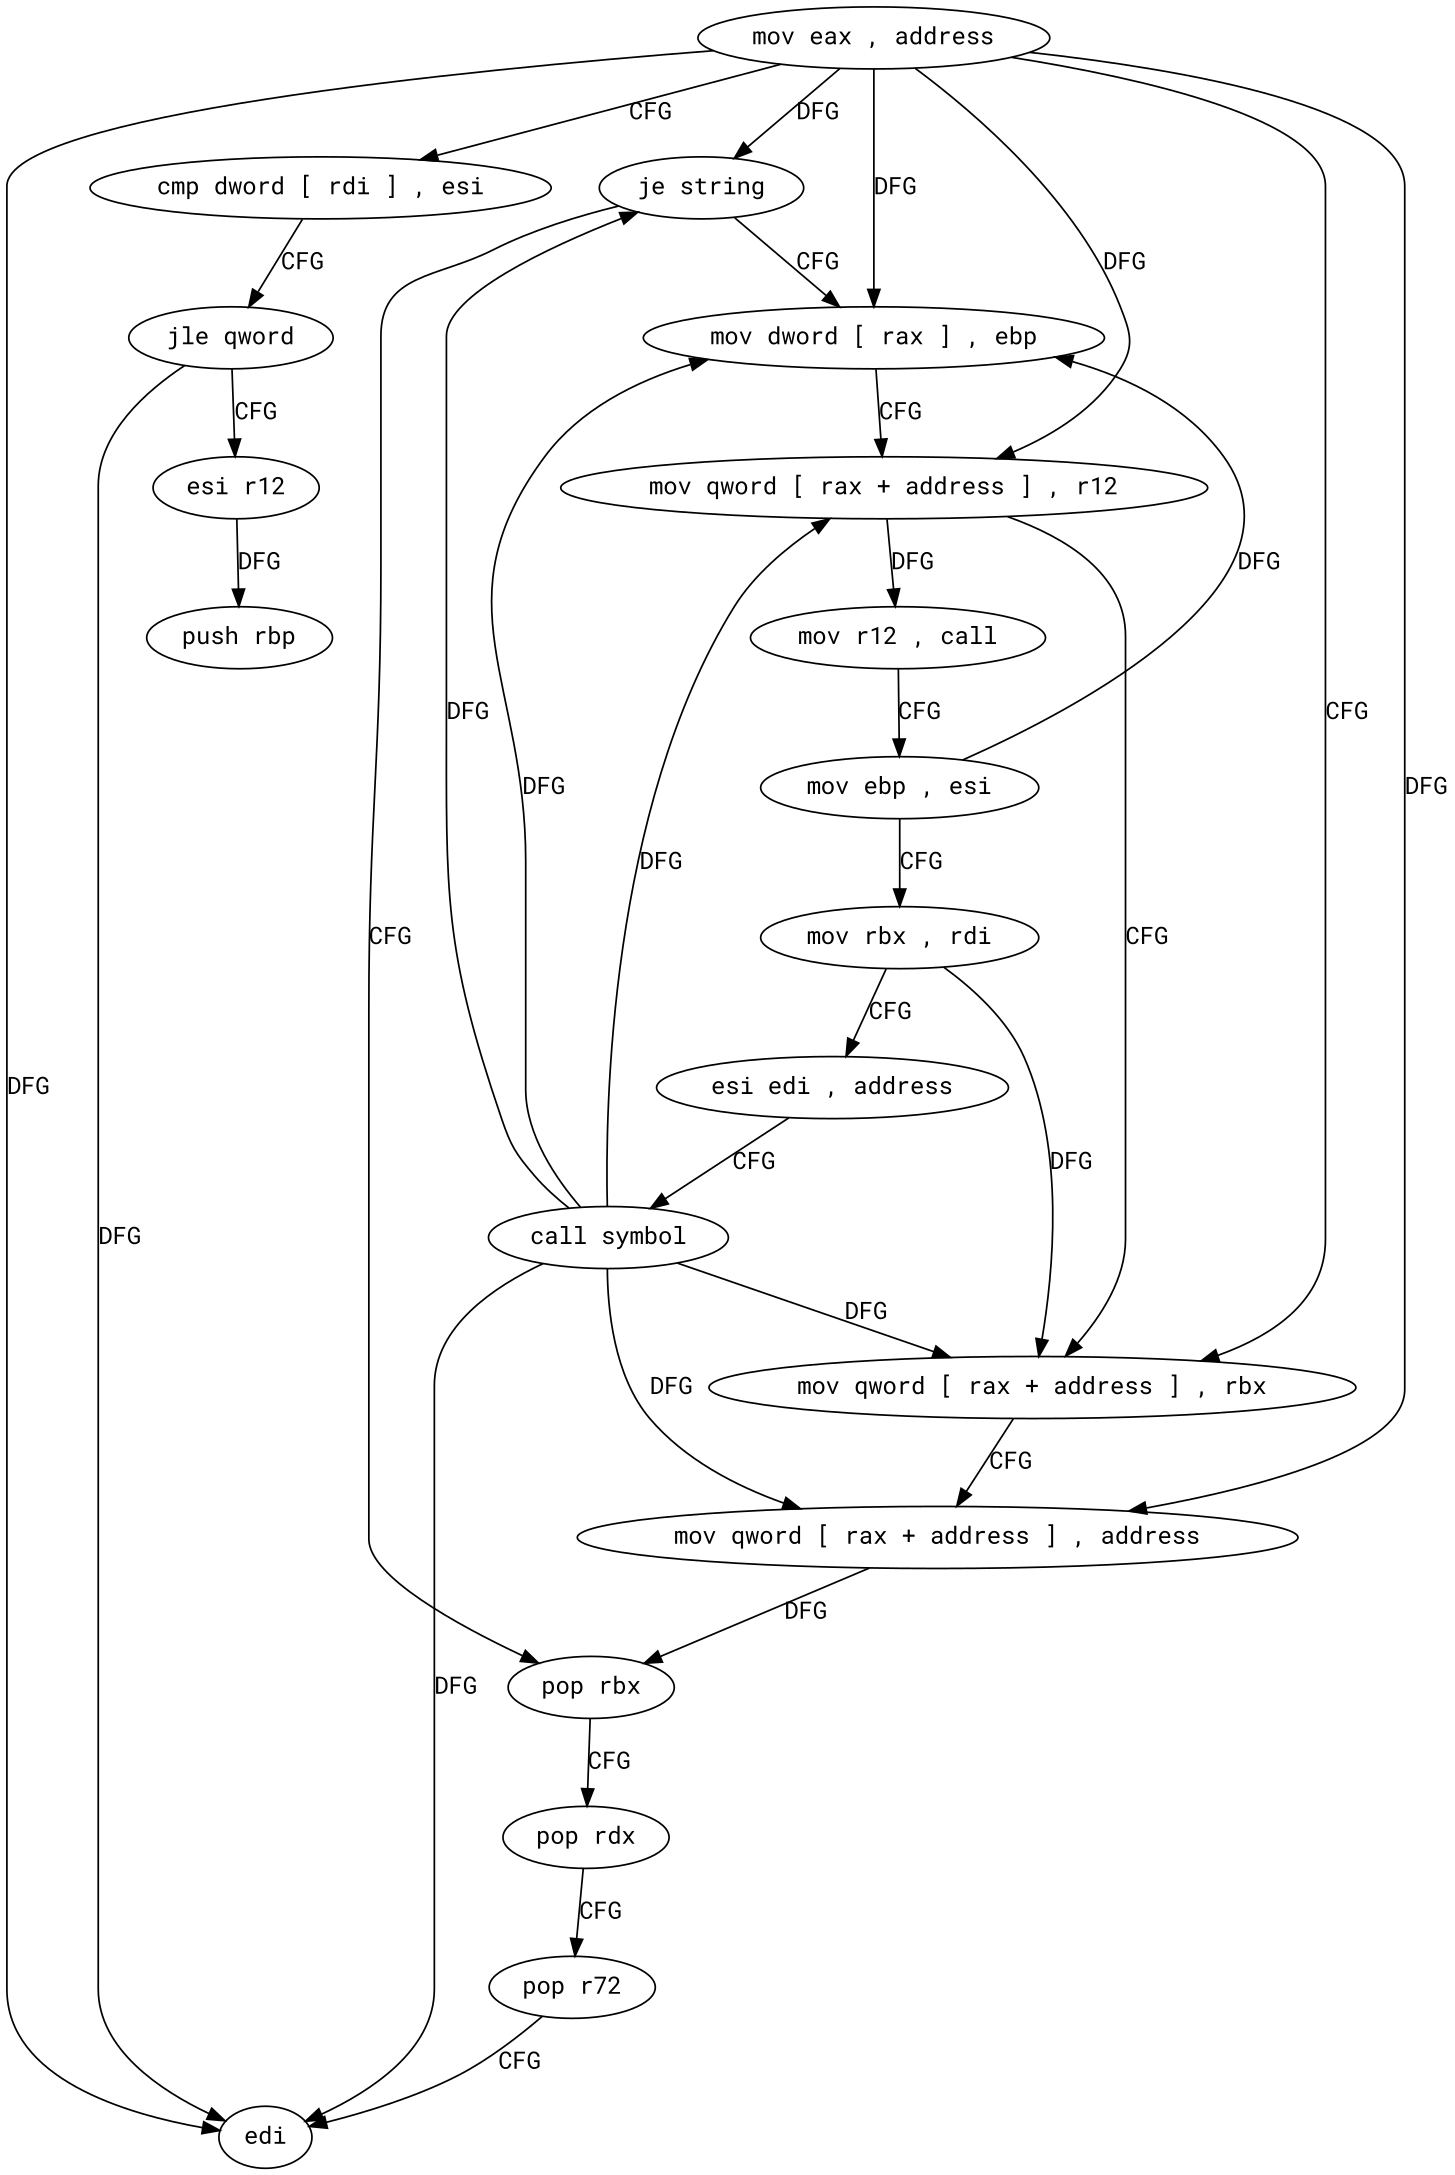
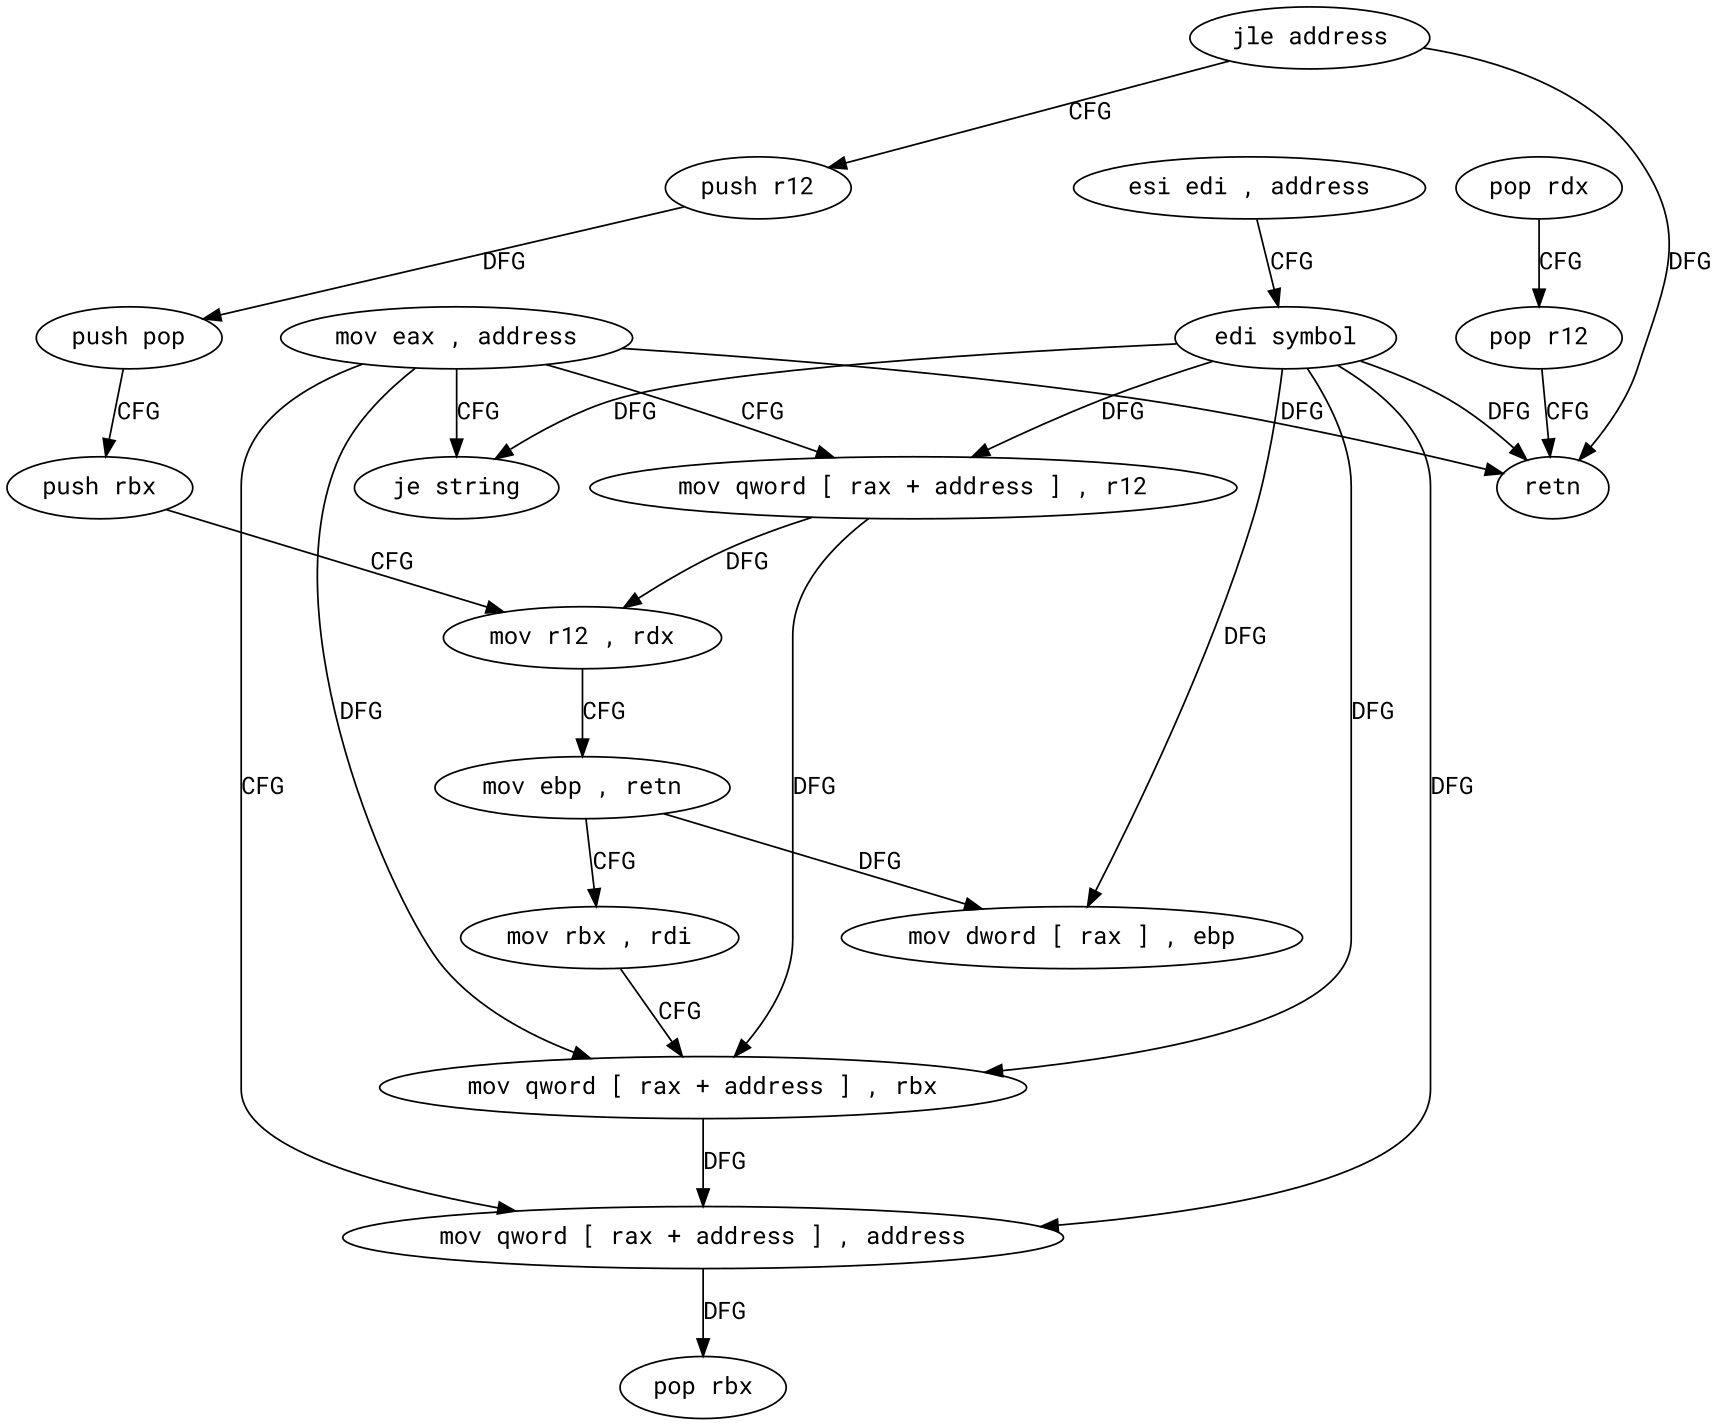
(818, 113) -> (478, 413)
(874, 179) -> none
(321, 188) -> none
(780, 257) -> none
(1125, 263) -> (763, 413)
(231, 338) -> (1310, 38)
(878, 404) -> none
none -> (100, 488)
(236, 488) -> (758, 188)
(240, 638) -> (129, 338)
(898, 638) -> (582, 638)
(1347, 713) -> (361, 713)
(900, 788) -> (582, 788)
(1426, 788) -> (263, 788)
(371, 893) -> none
(1147, 938) -> (814, 788)
(870, 1005) -> none
(1071, 1163) -> (680, 1013)
(608, 1238) -> (1286, 338)
(1011, 1462) -> (725, 1163)
(589, 1754) -> none
(572, 1987) -> (1539, 338)
(265, 2137) -> (1553, 488)
